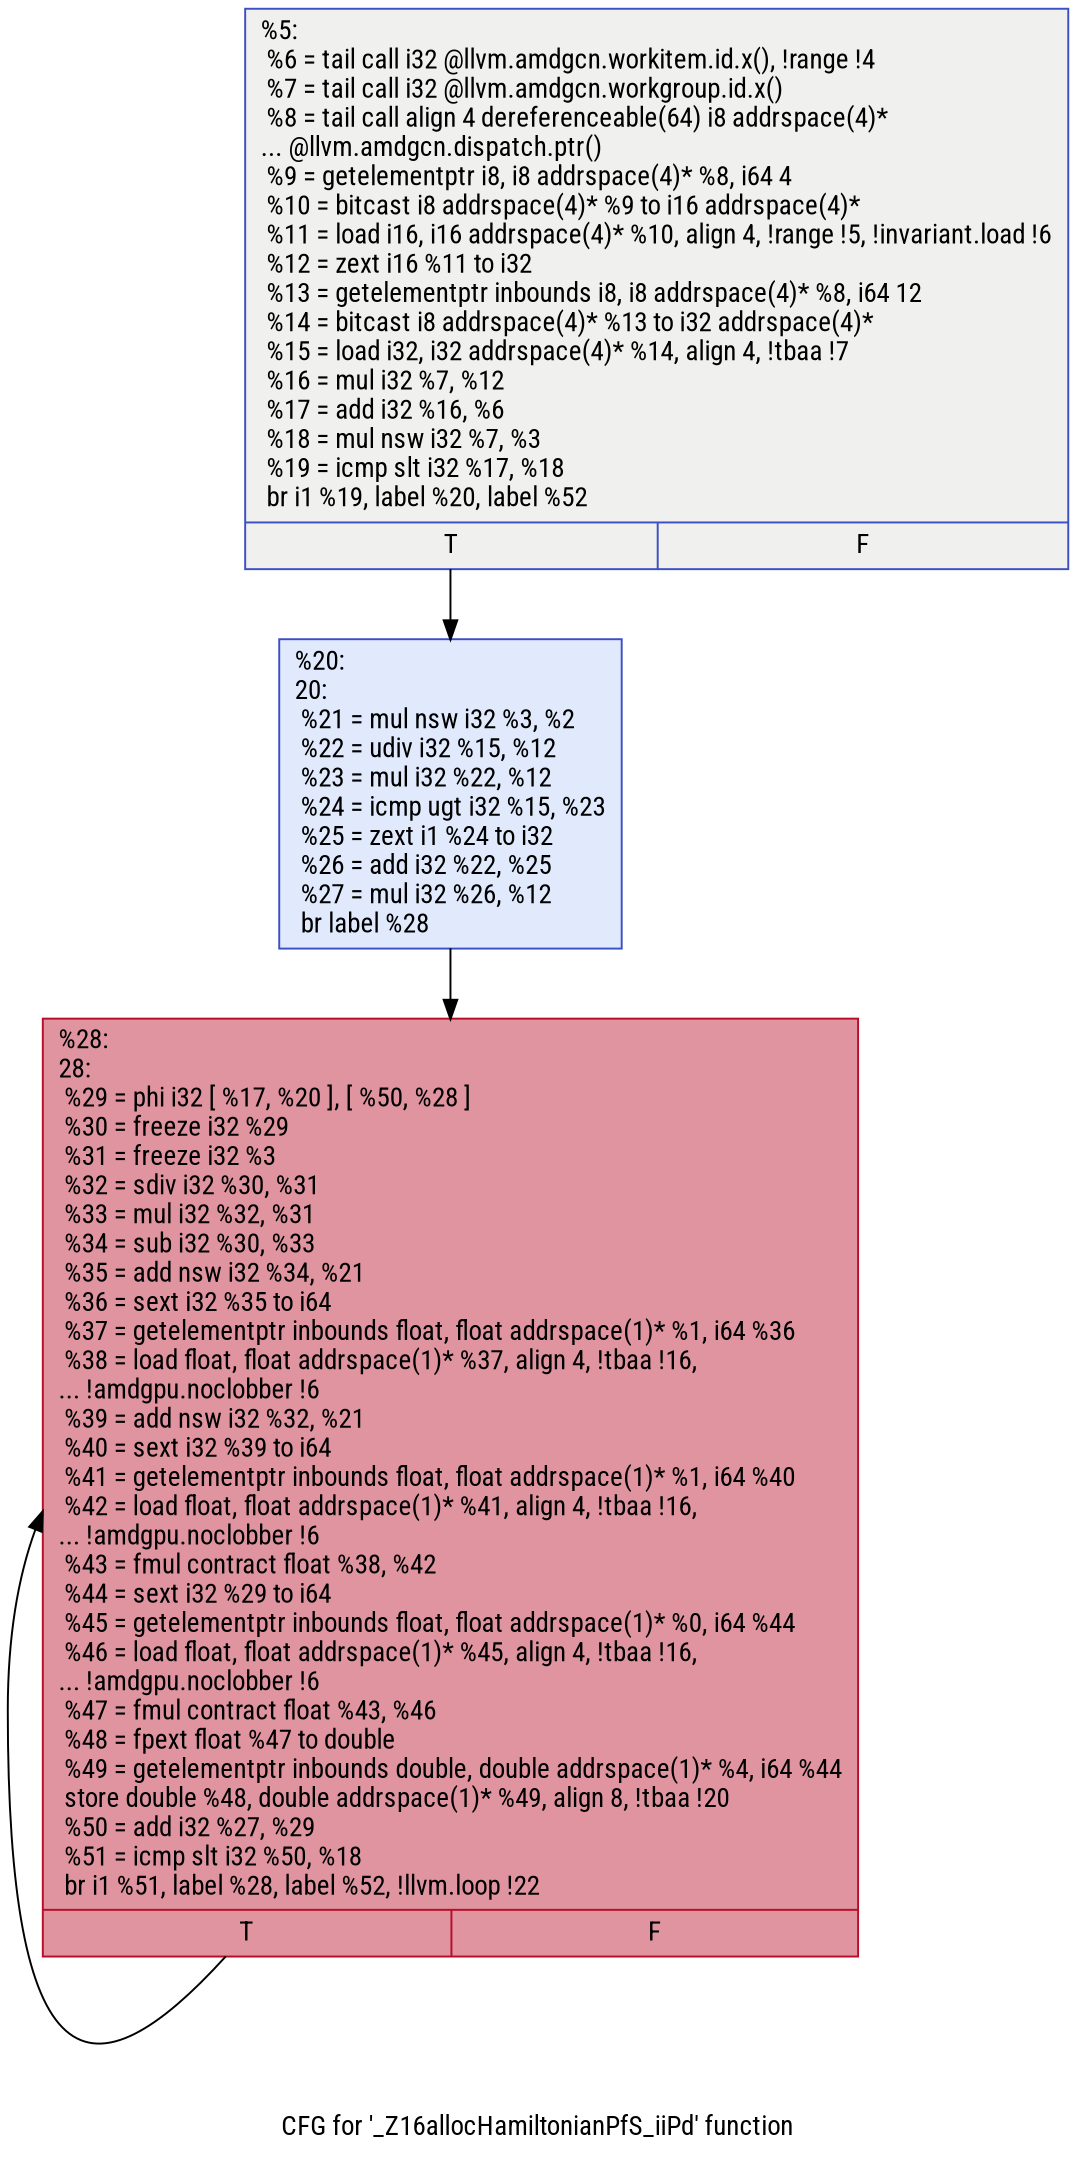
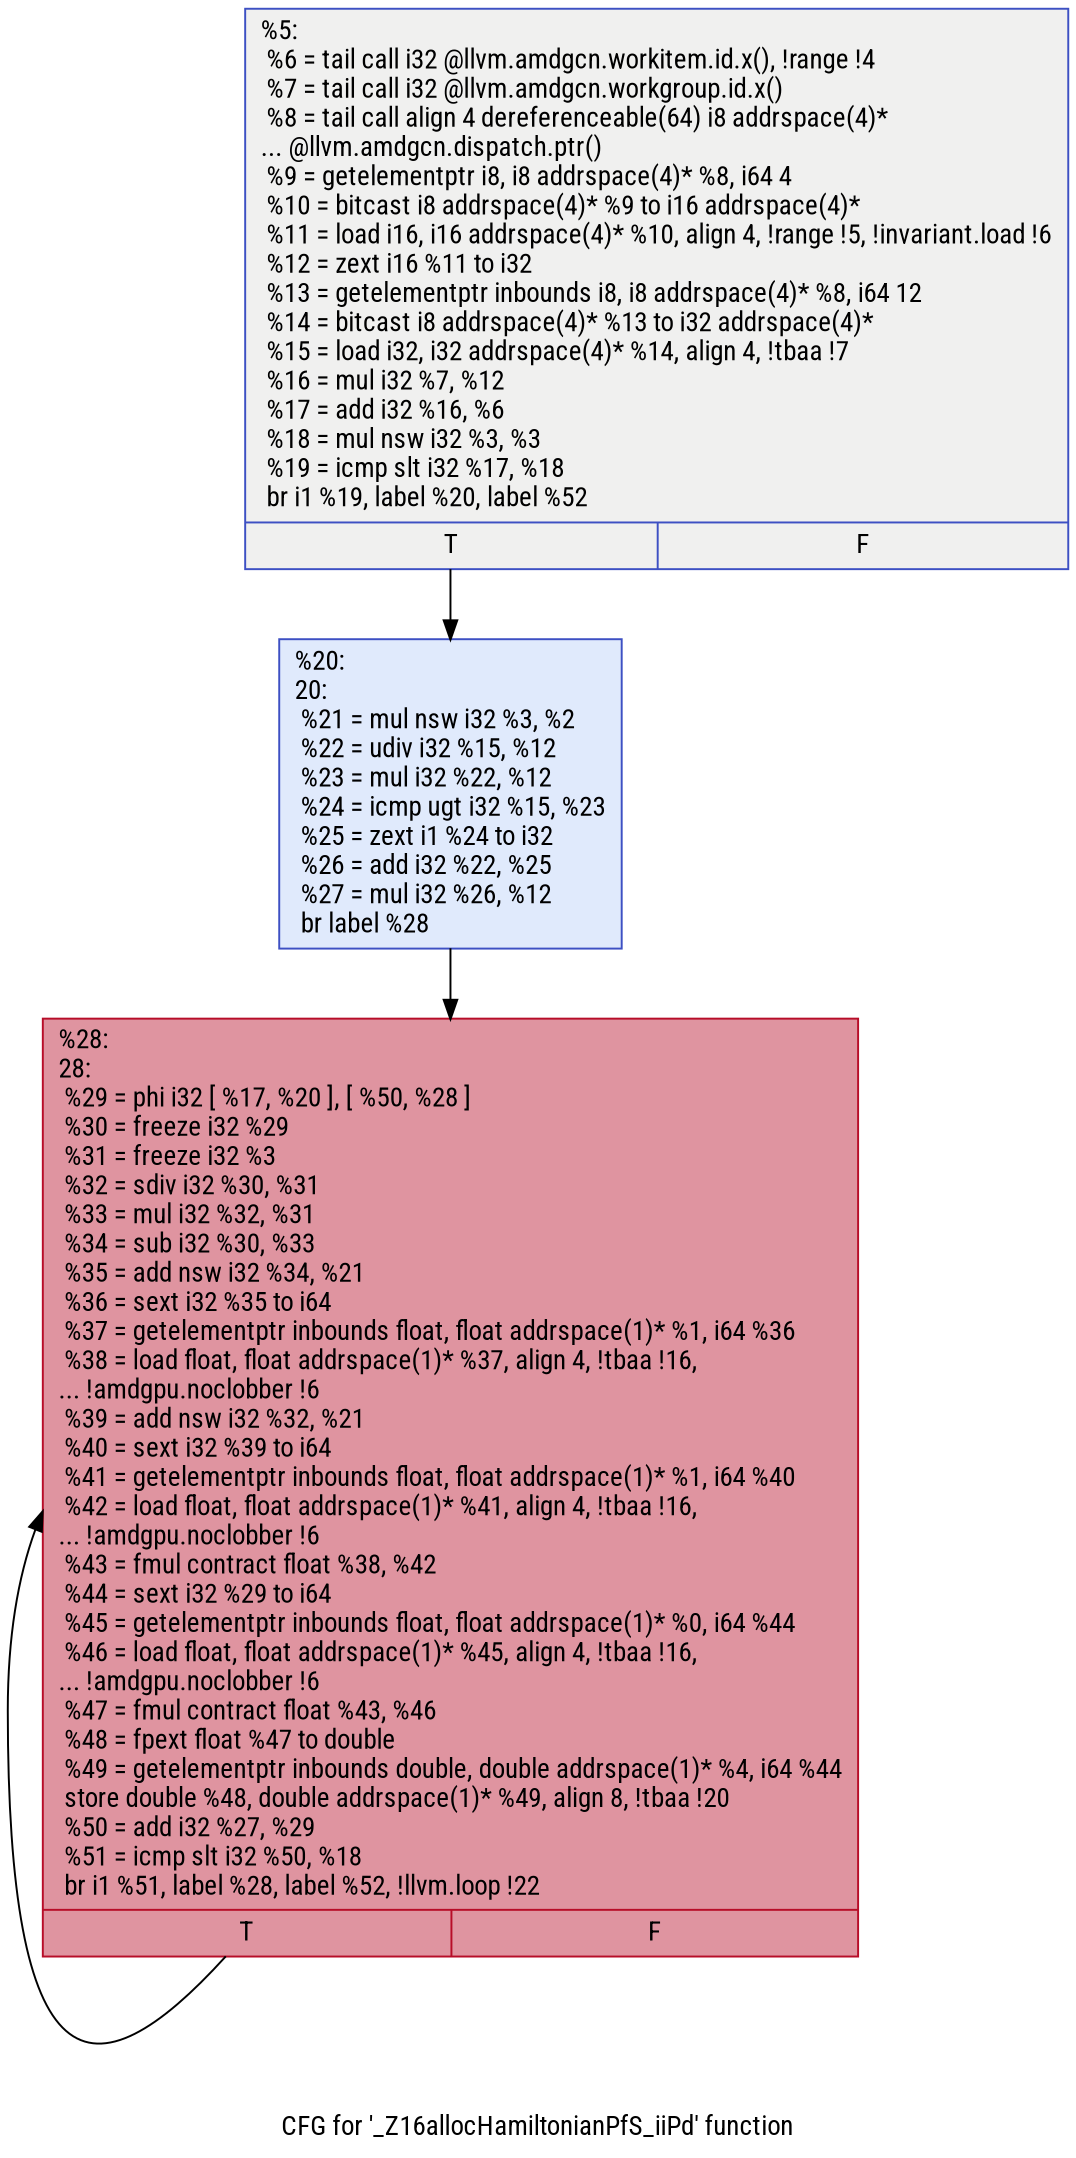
(402, 440) -> (402, 440)
